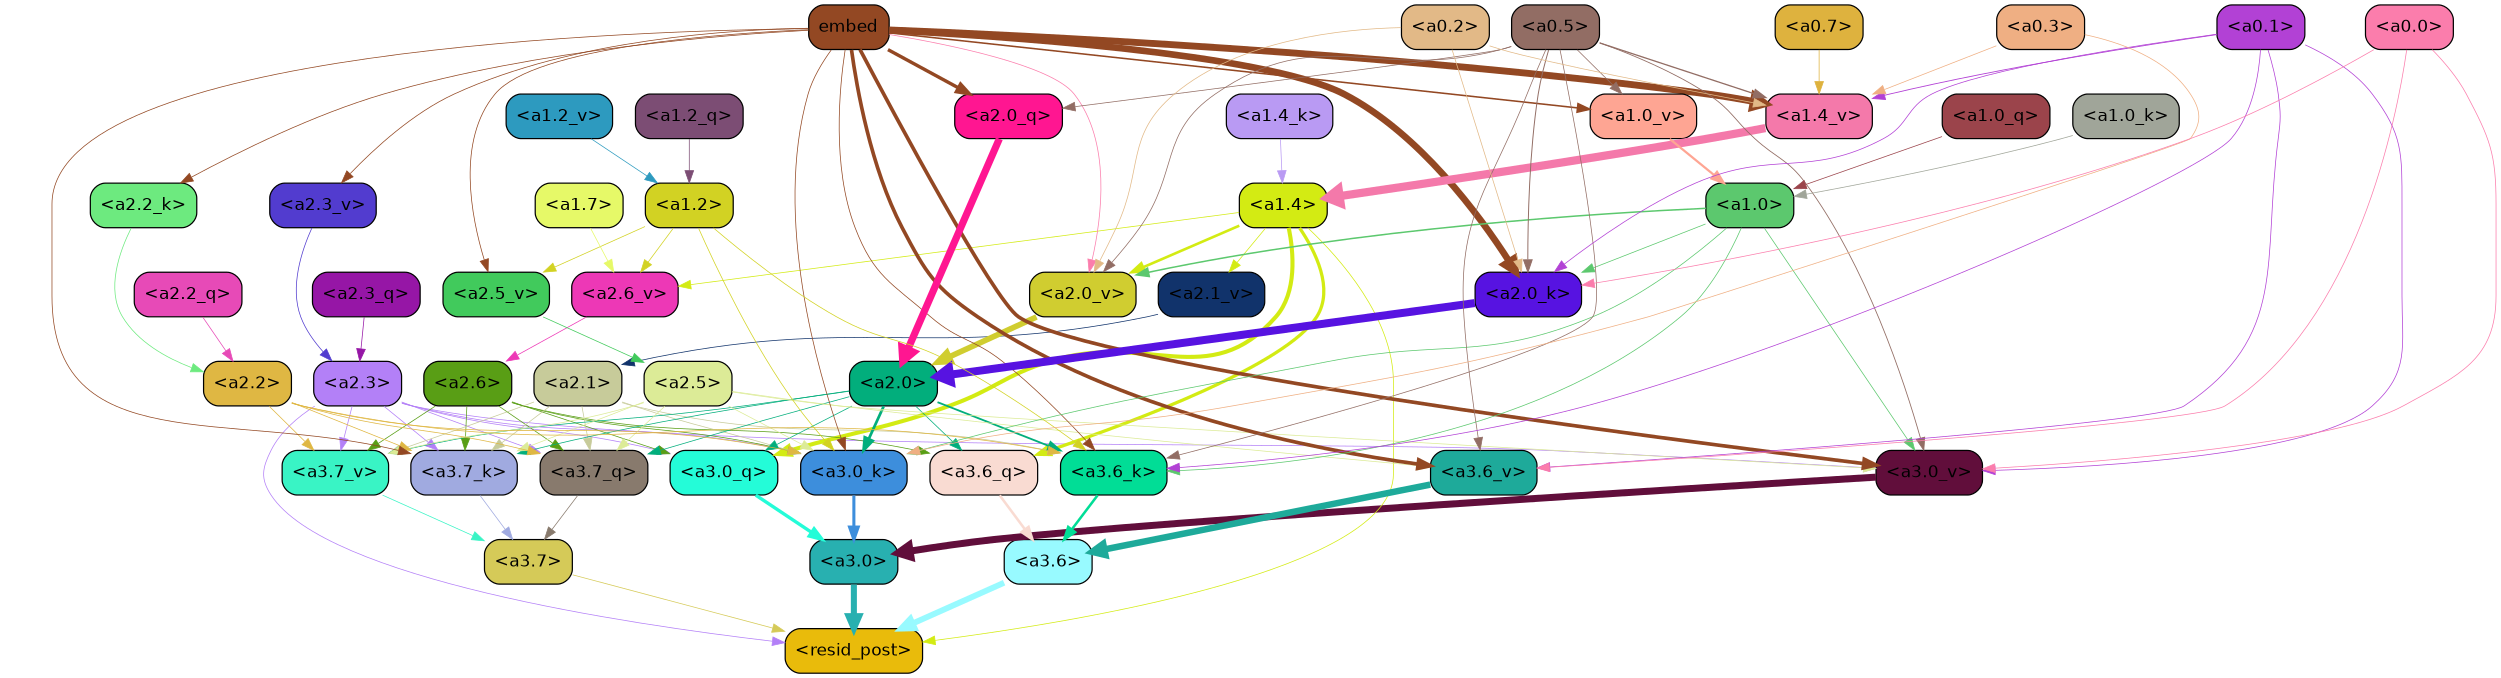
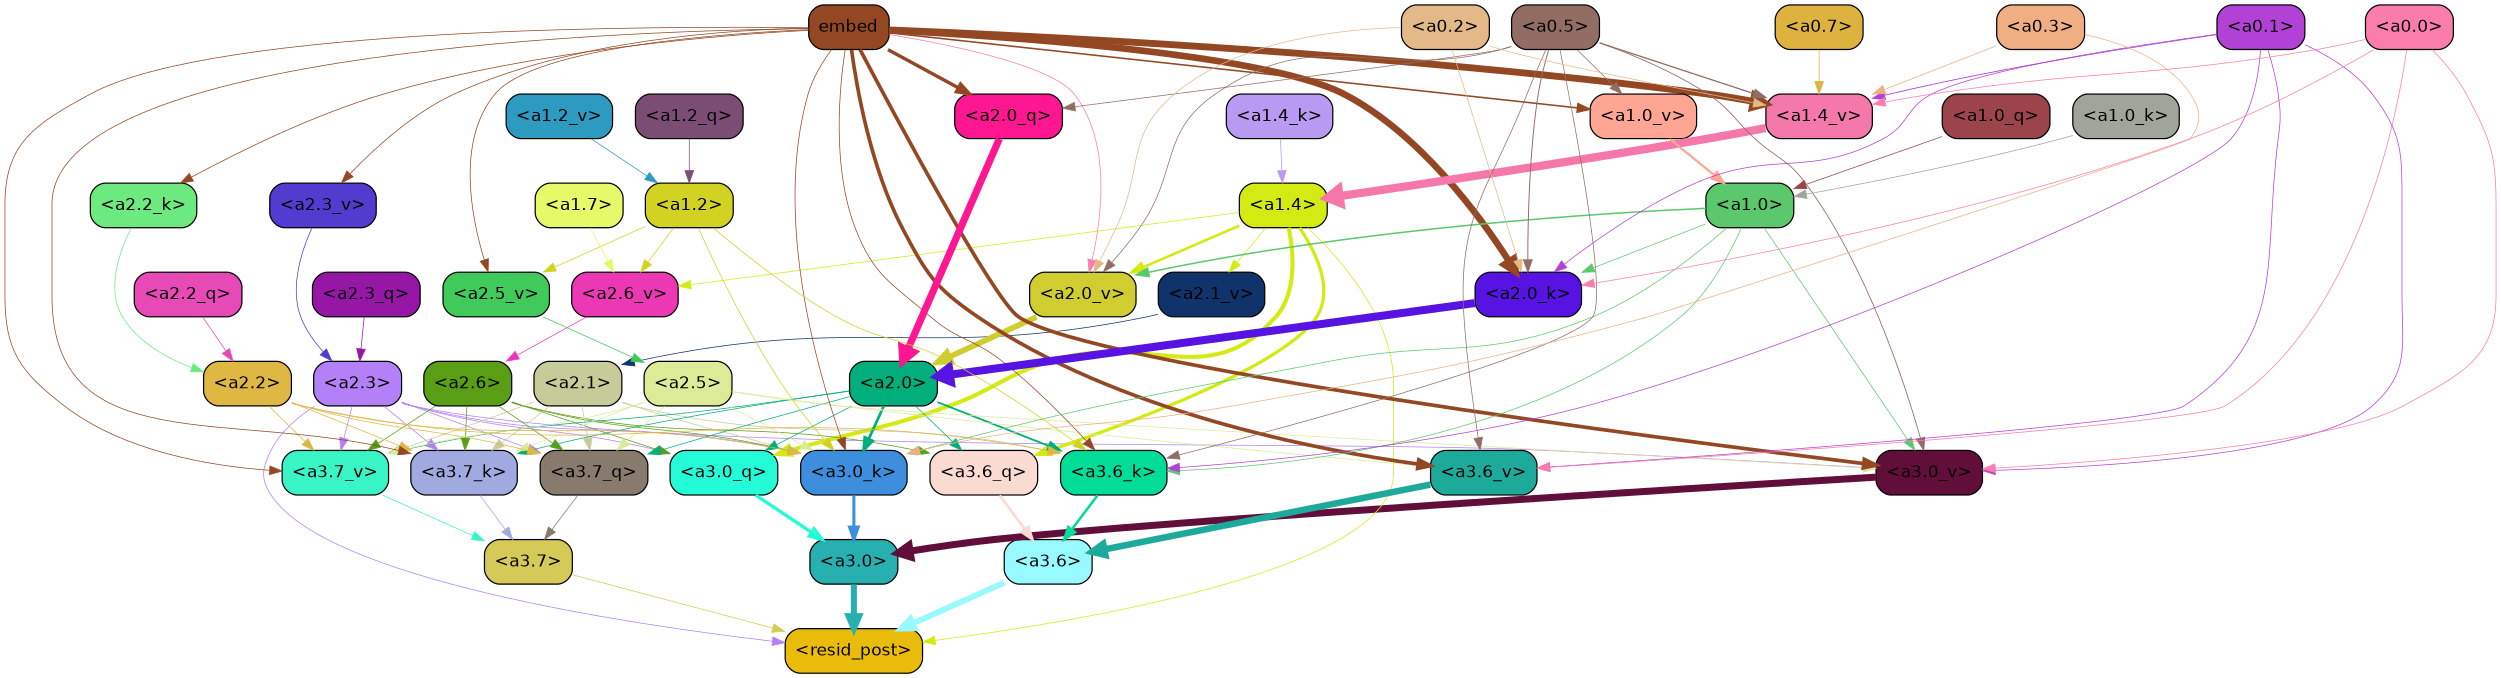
none -> (154, 71)
none -> (2126, 73)
